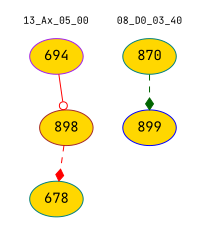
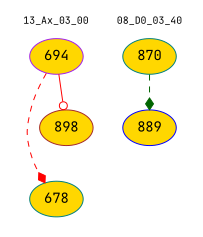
(56, 21) -> (56, 21)
(150, 128) -> (150, 128)
(62, 157) -> (28, 122)
